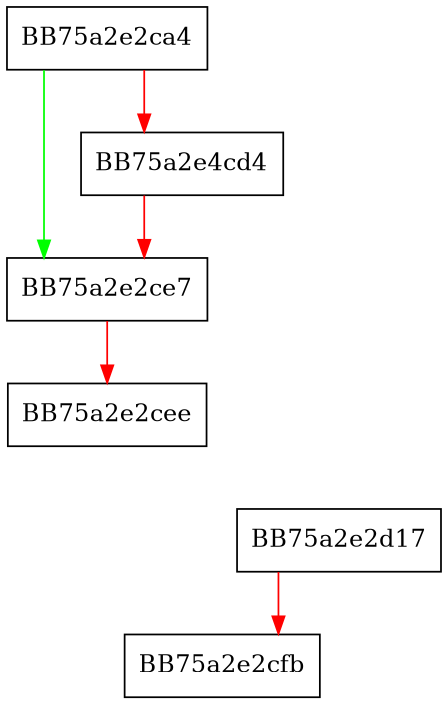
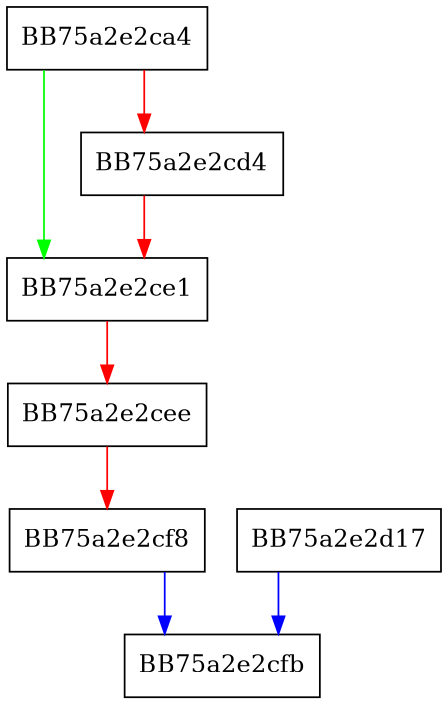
(182, 164) -> (182, 164)
(107, 289) -> (107, 289)
none -> (107, 540)
(278, 594) -> (278, 594)
